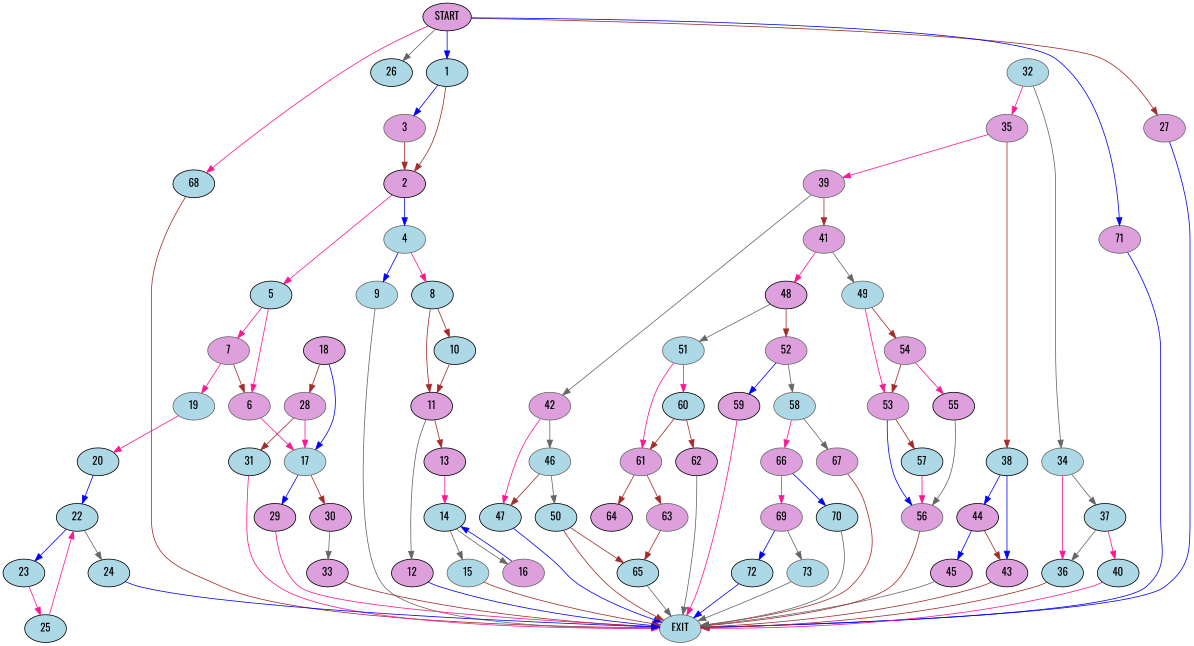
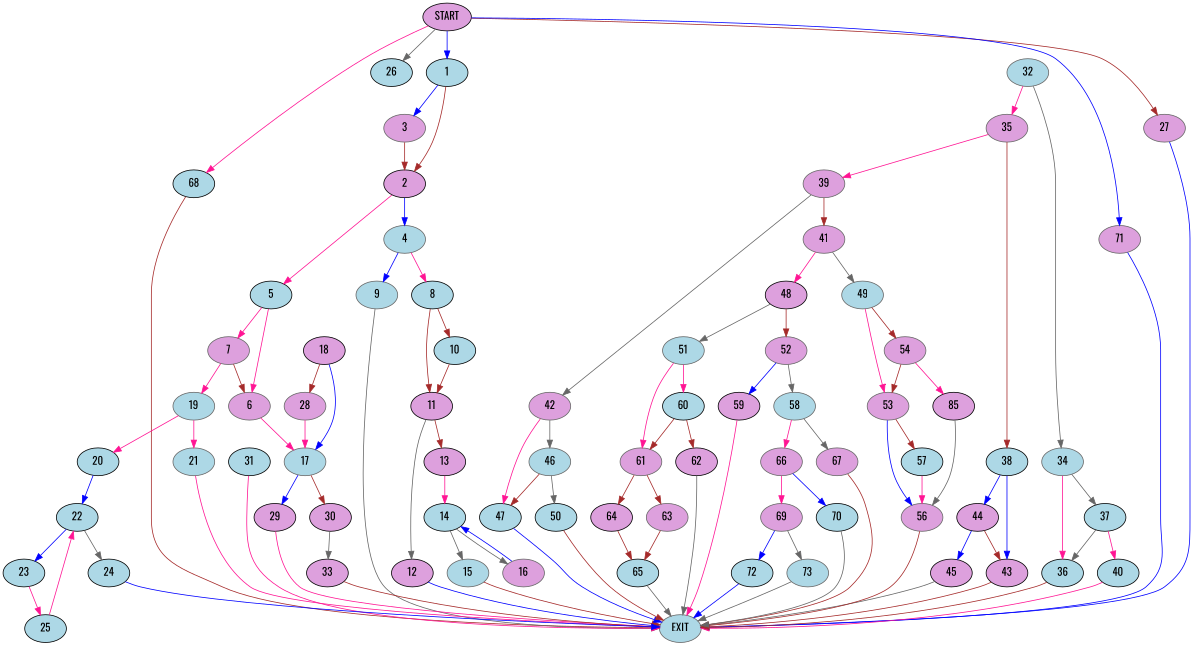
(954, 406) -> (954, 406)
(281, 431) -> none
none -> (194, 462)
(594, 543) -> (623, 541)
